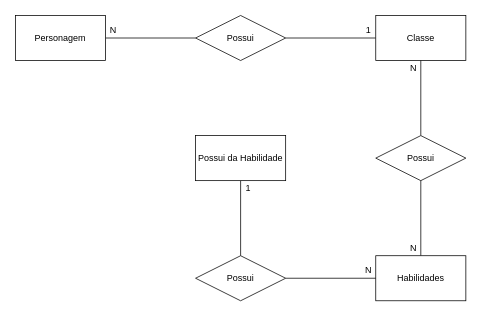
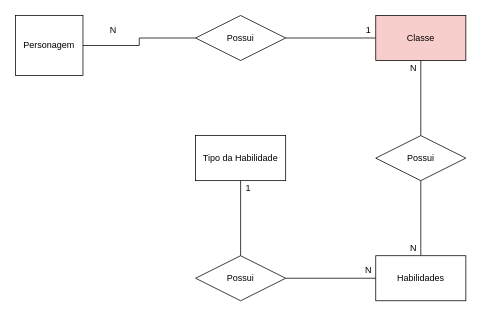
(60, 38) -> (49, 45)
(420, 38) -> (420, 38)
(240, 158) -> (240, 158)
